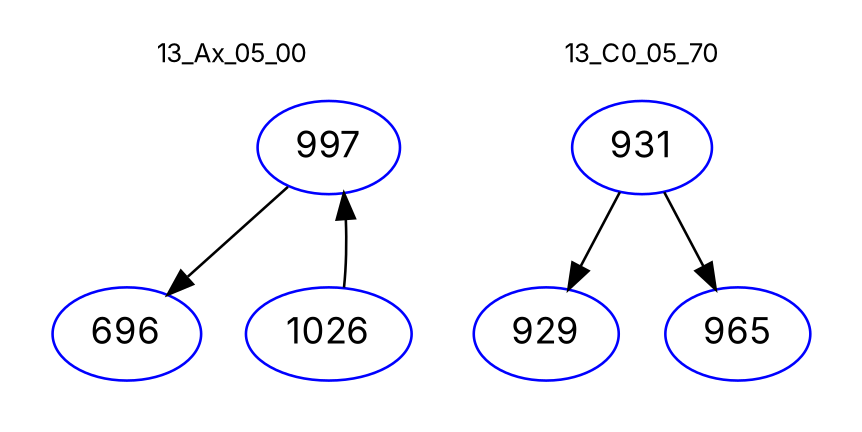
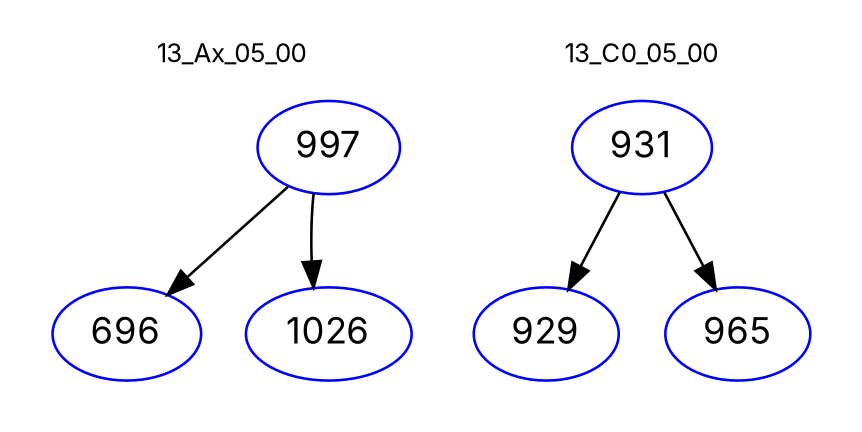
(642, 56) -> (642, 56)
(346, 254) -> (311, 227)
